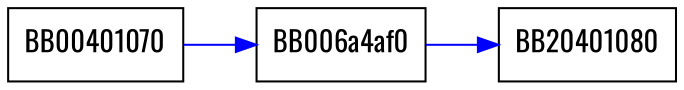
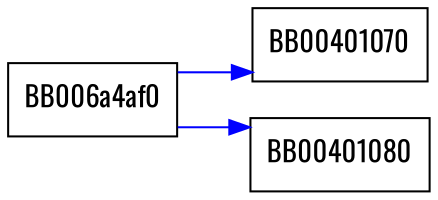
(210, 45) -> (205, 72)
(587, 45) -> (340, 155)
